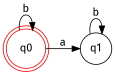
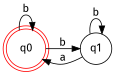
(63, 43) -> (63, 43)
none -> (67, 63)
